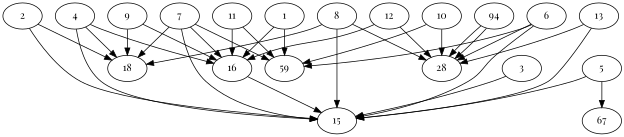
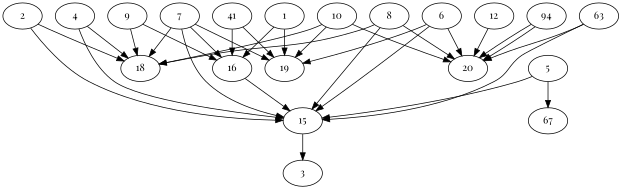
(232, 16) -> (232, 16)
(599, 16) -> (599, 16)
none -> (268, 41)
(314, 42) -> none
(145, 44) -> none
(285, 68) -> (285, 68)
(442, 68) -> (468, 68)
(460, 91) -> (303, 143)
